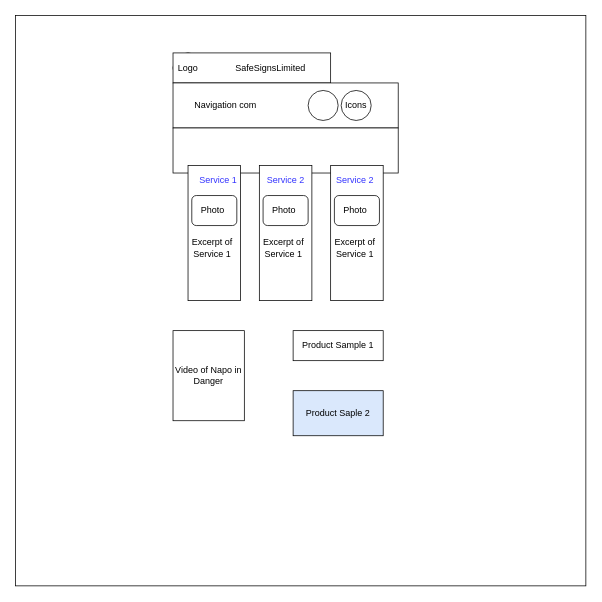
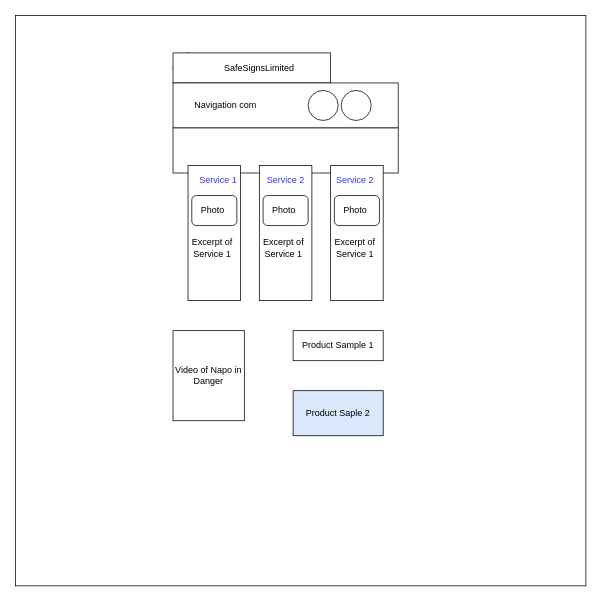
(188, 68) -> none
(270, 68) -> (259, 68)
(356, 105) -> none
